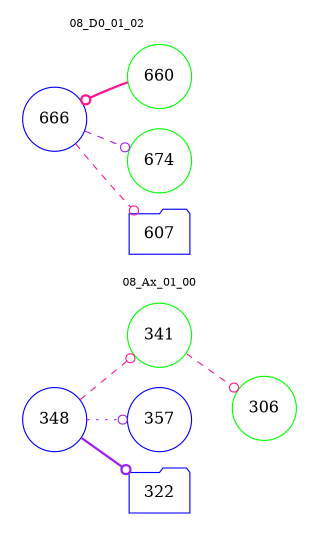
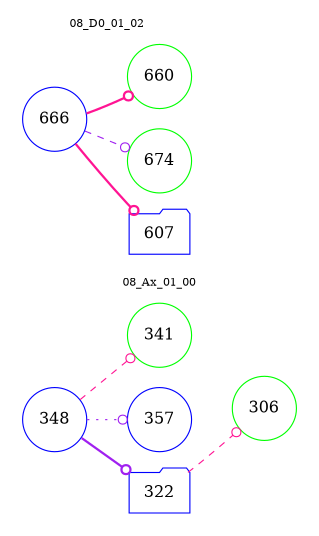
(109, 90) -> (106, 106)
(103, 176) -> (103, 176)
(208, 369) -> (211, 454)
